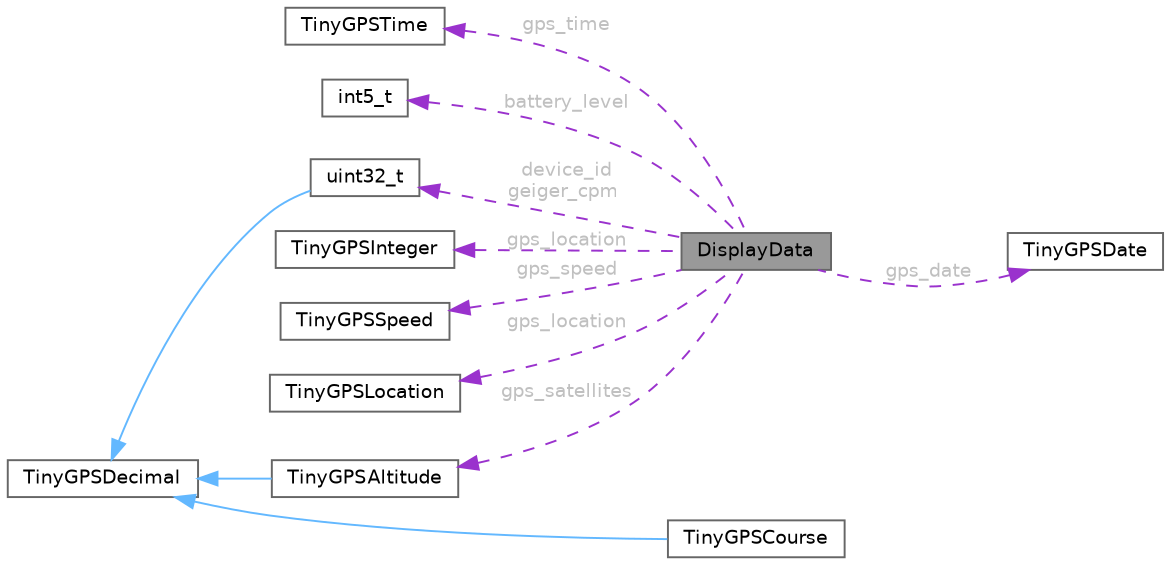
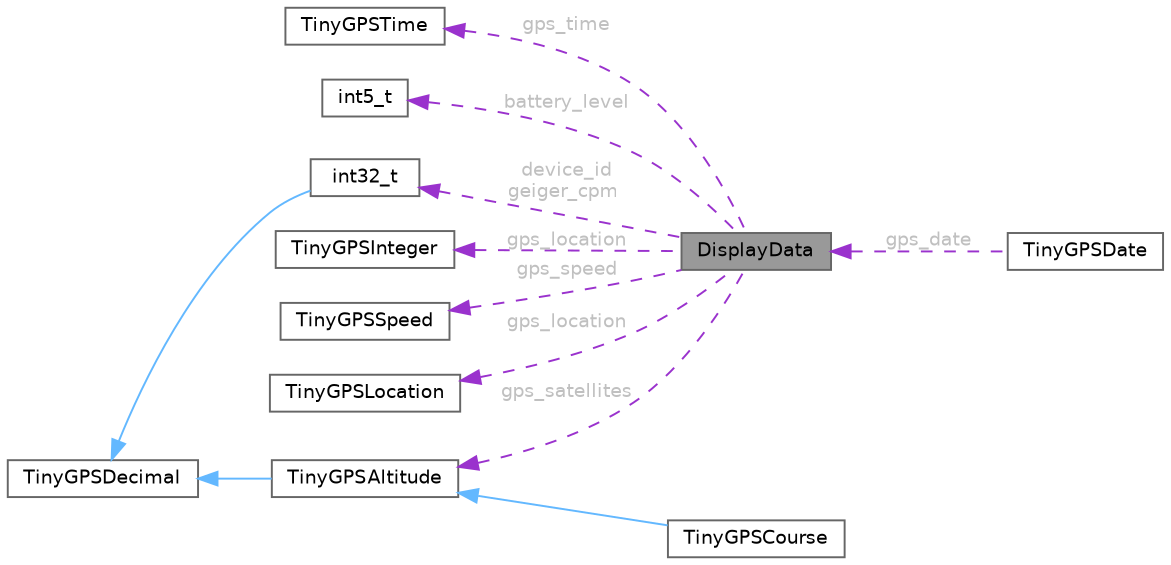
(365, 178) -> (365, 178)
(914, 286) -> (929, 251)
(430, 531) -> (573, 511)
